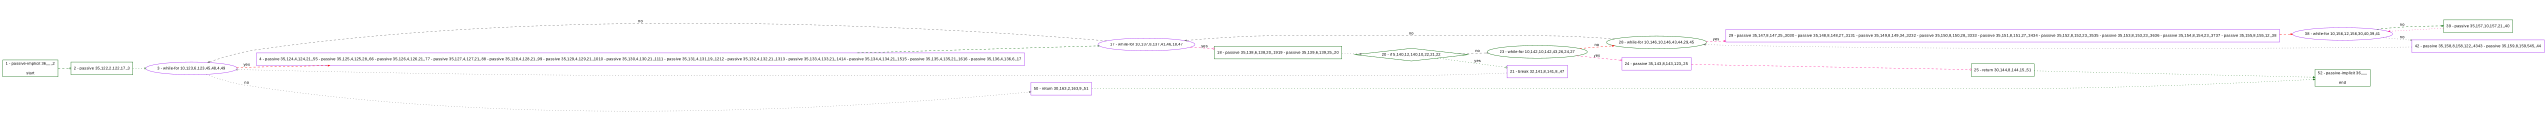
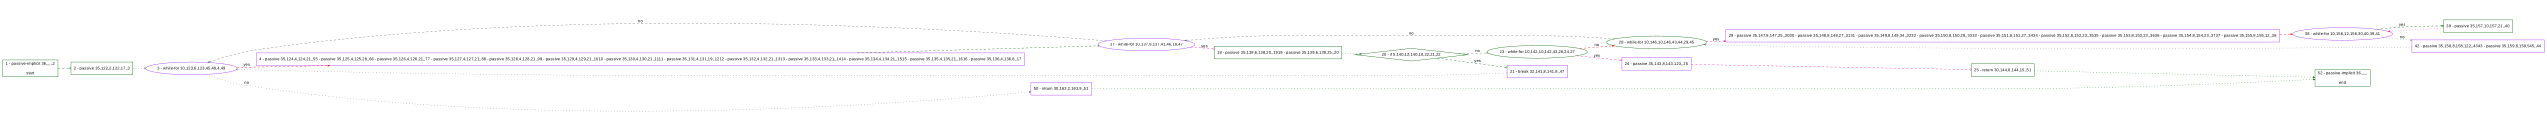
(2402, 25) -> (2402, 25)
(1471, 63) -> (1471, 63)
